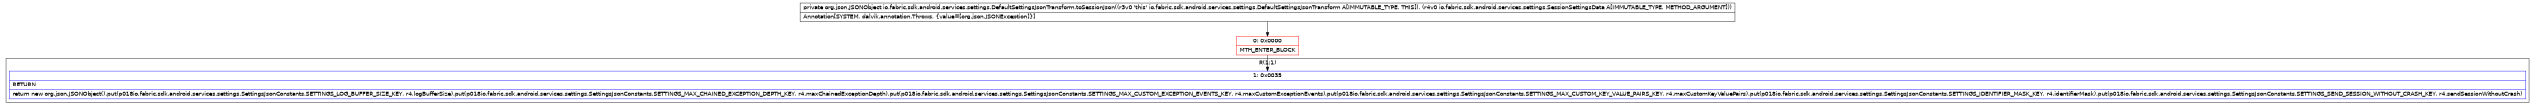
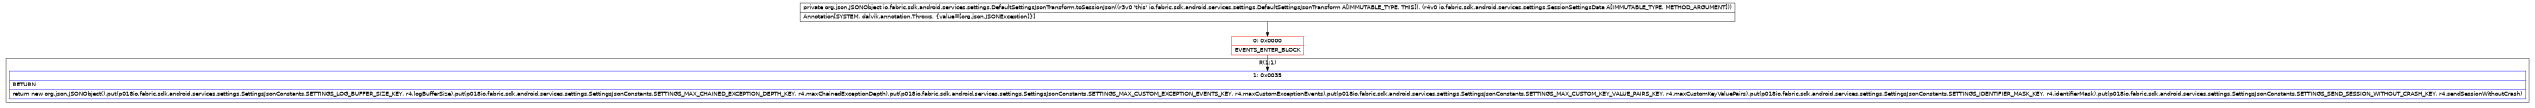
(1268, 50) -> (1268, 50)
